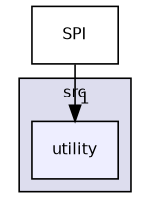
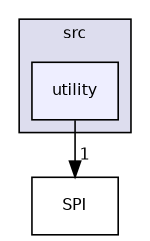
(75, 88) -> (75, 143)
